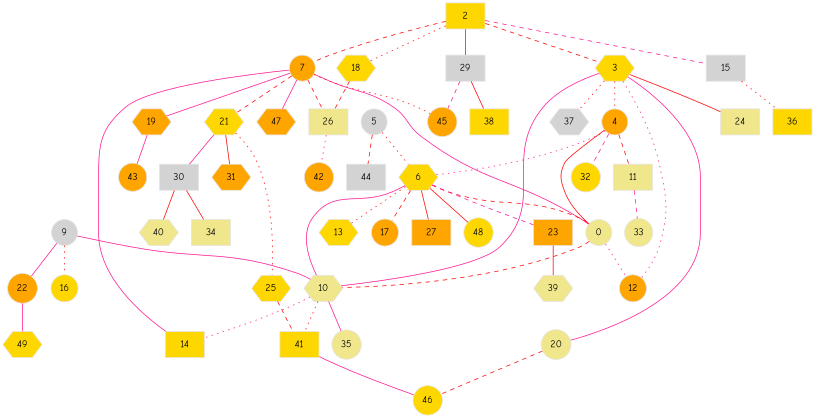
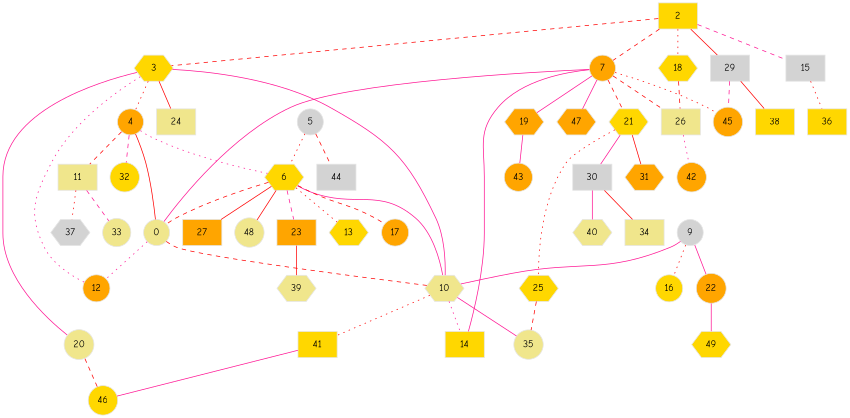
(592, 95) -> (74, 205)
(169, 205) -> (592, 205)
(479, 233) -> (249, 233)
(285, 316) -> (534, 316)
